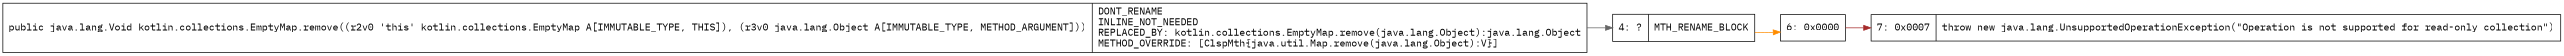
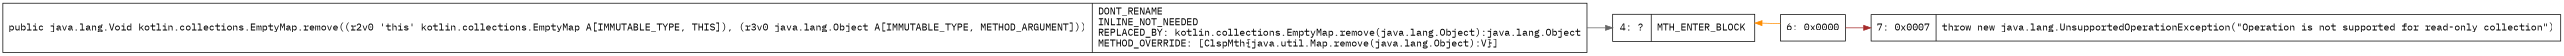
(1702, 27) -> (1701, 27)
(1764, 33) -> (1771, 23)
